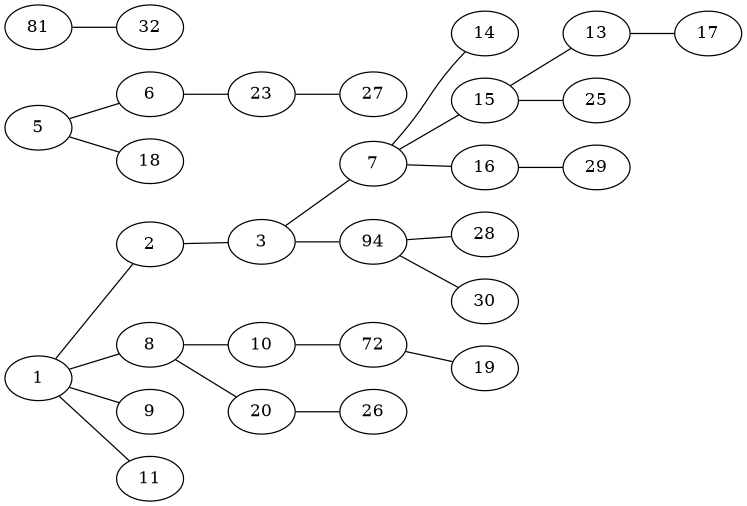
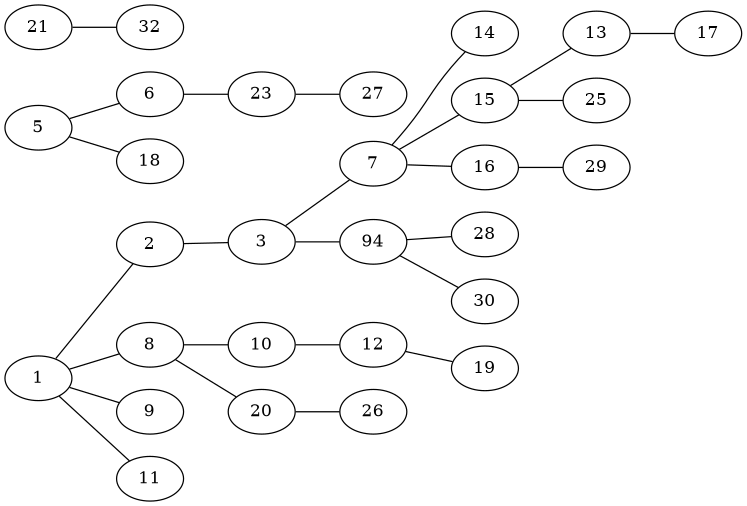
(38, 27) -> (38, 27)
(373, 345) -> (373, 345)
